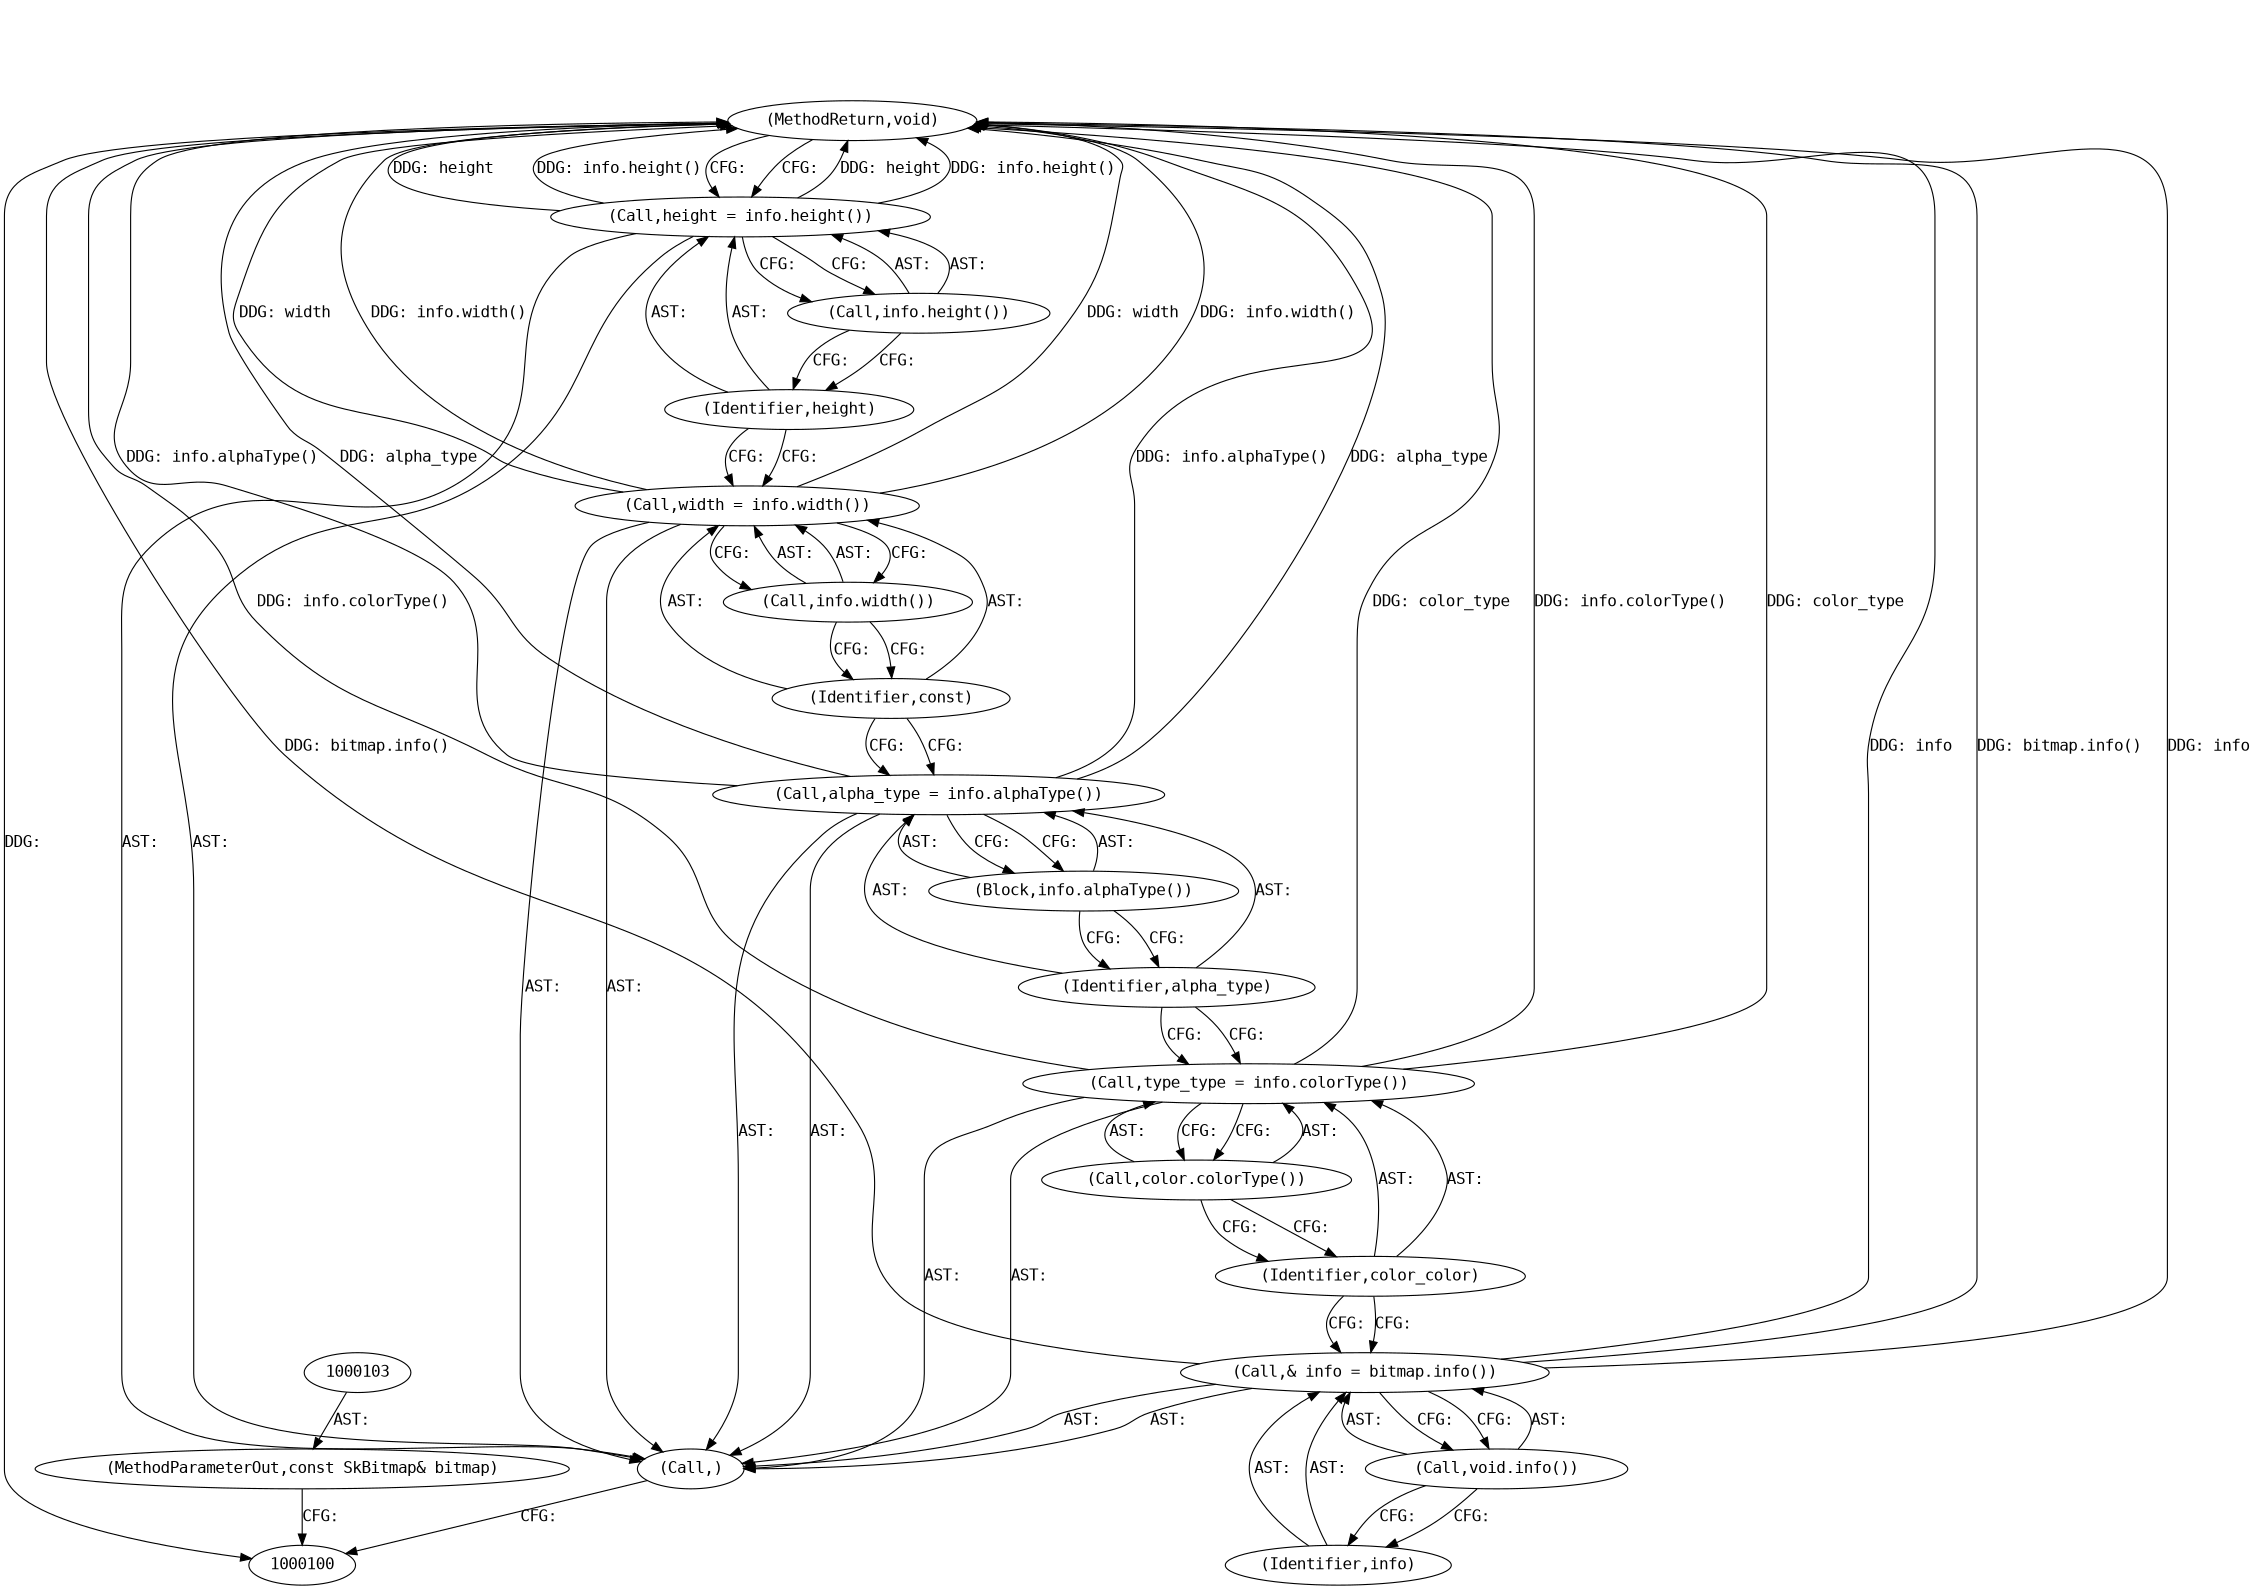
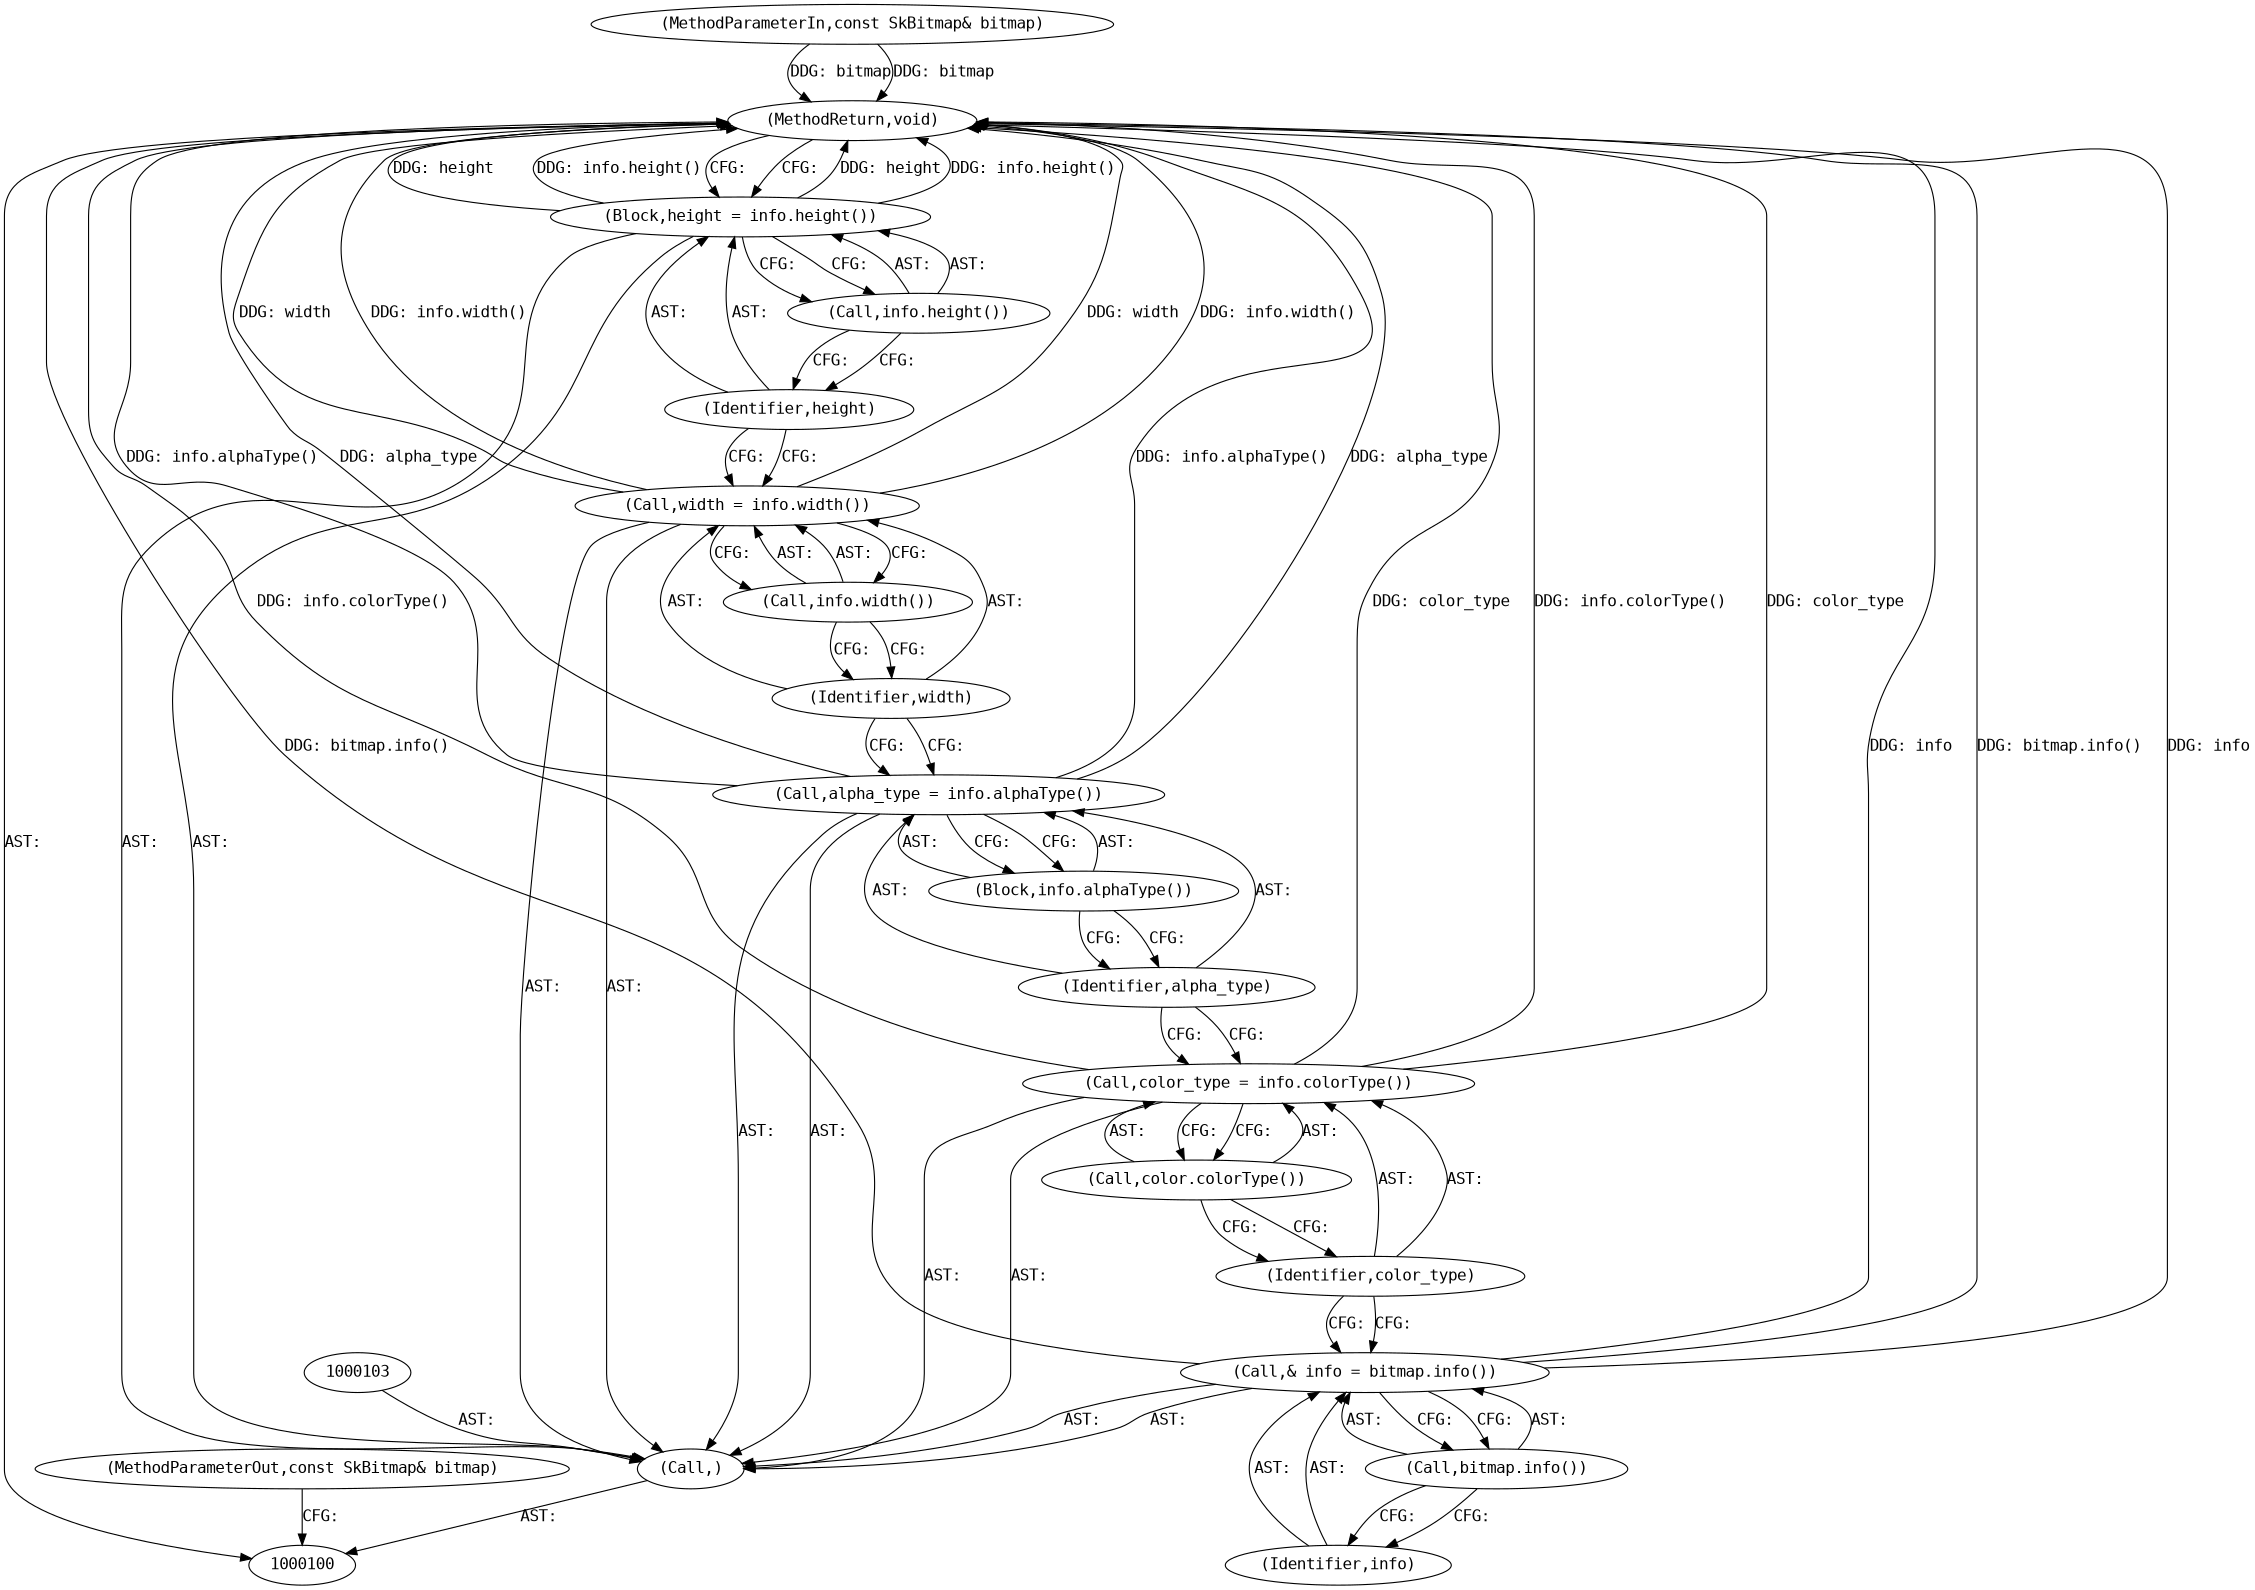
none -> (852, 24)
(741, 217) -> (741, 217)
(891, 698) -> (891, 698)
(28, 843) -> (28, 843)
(1249, 1084) -> (1249, 1084)
(1370, 1276) -> (1370, 1276)
(333, 1416) -> (483, 1436)
(1497, 1469) -> (1497, 1469)
(544, 1517) -> (544, 1517)
